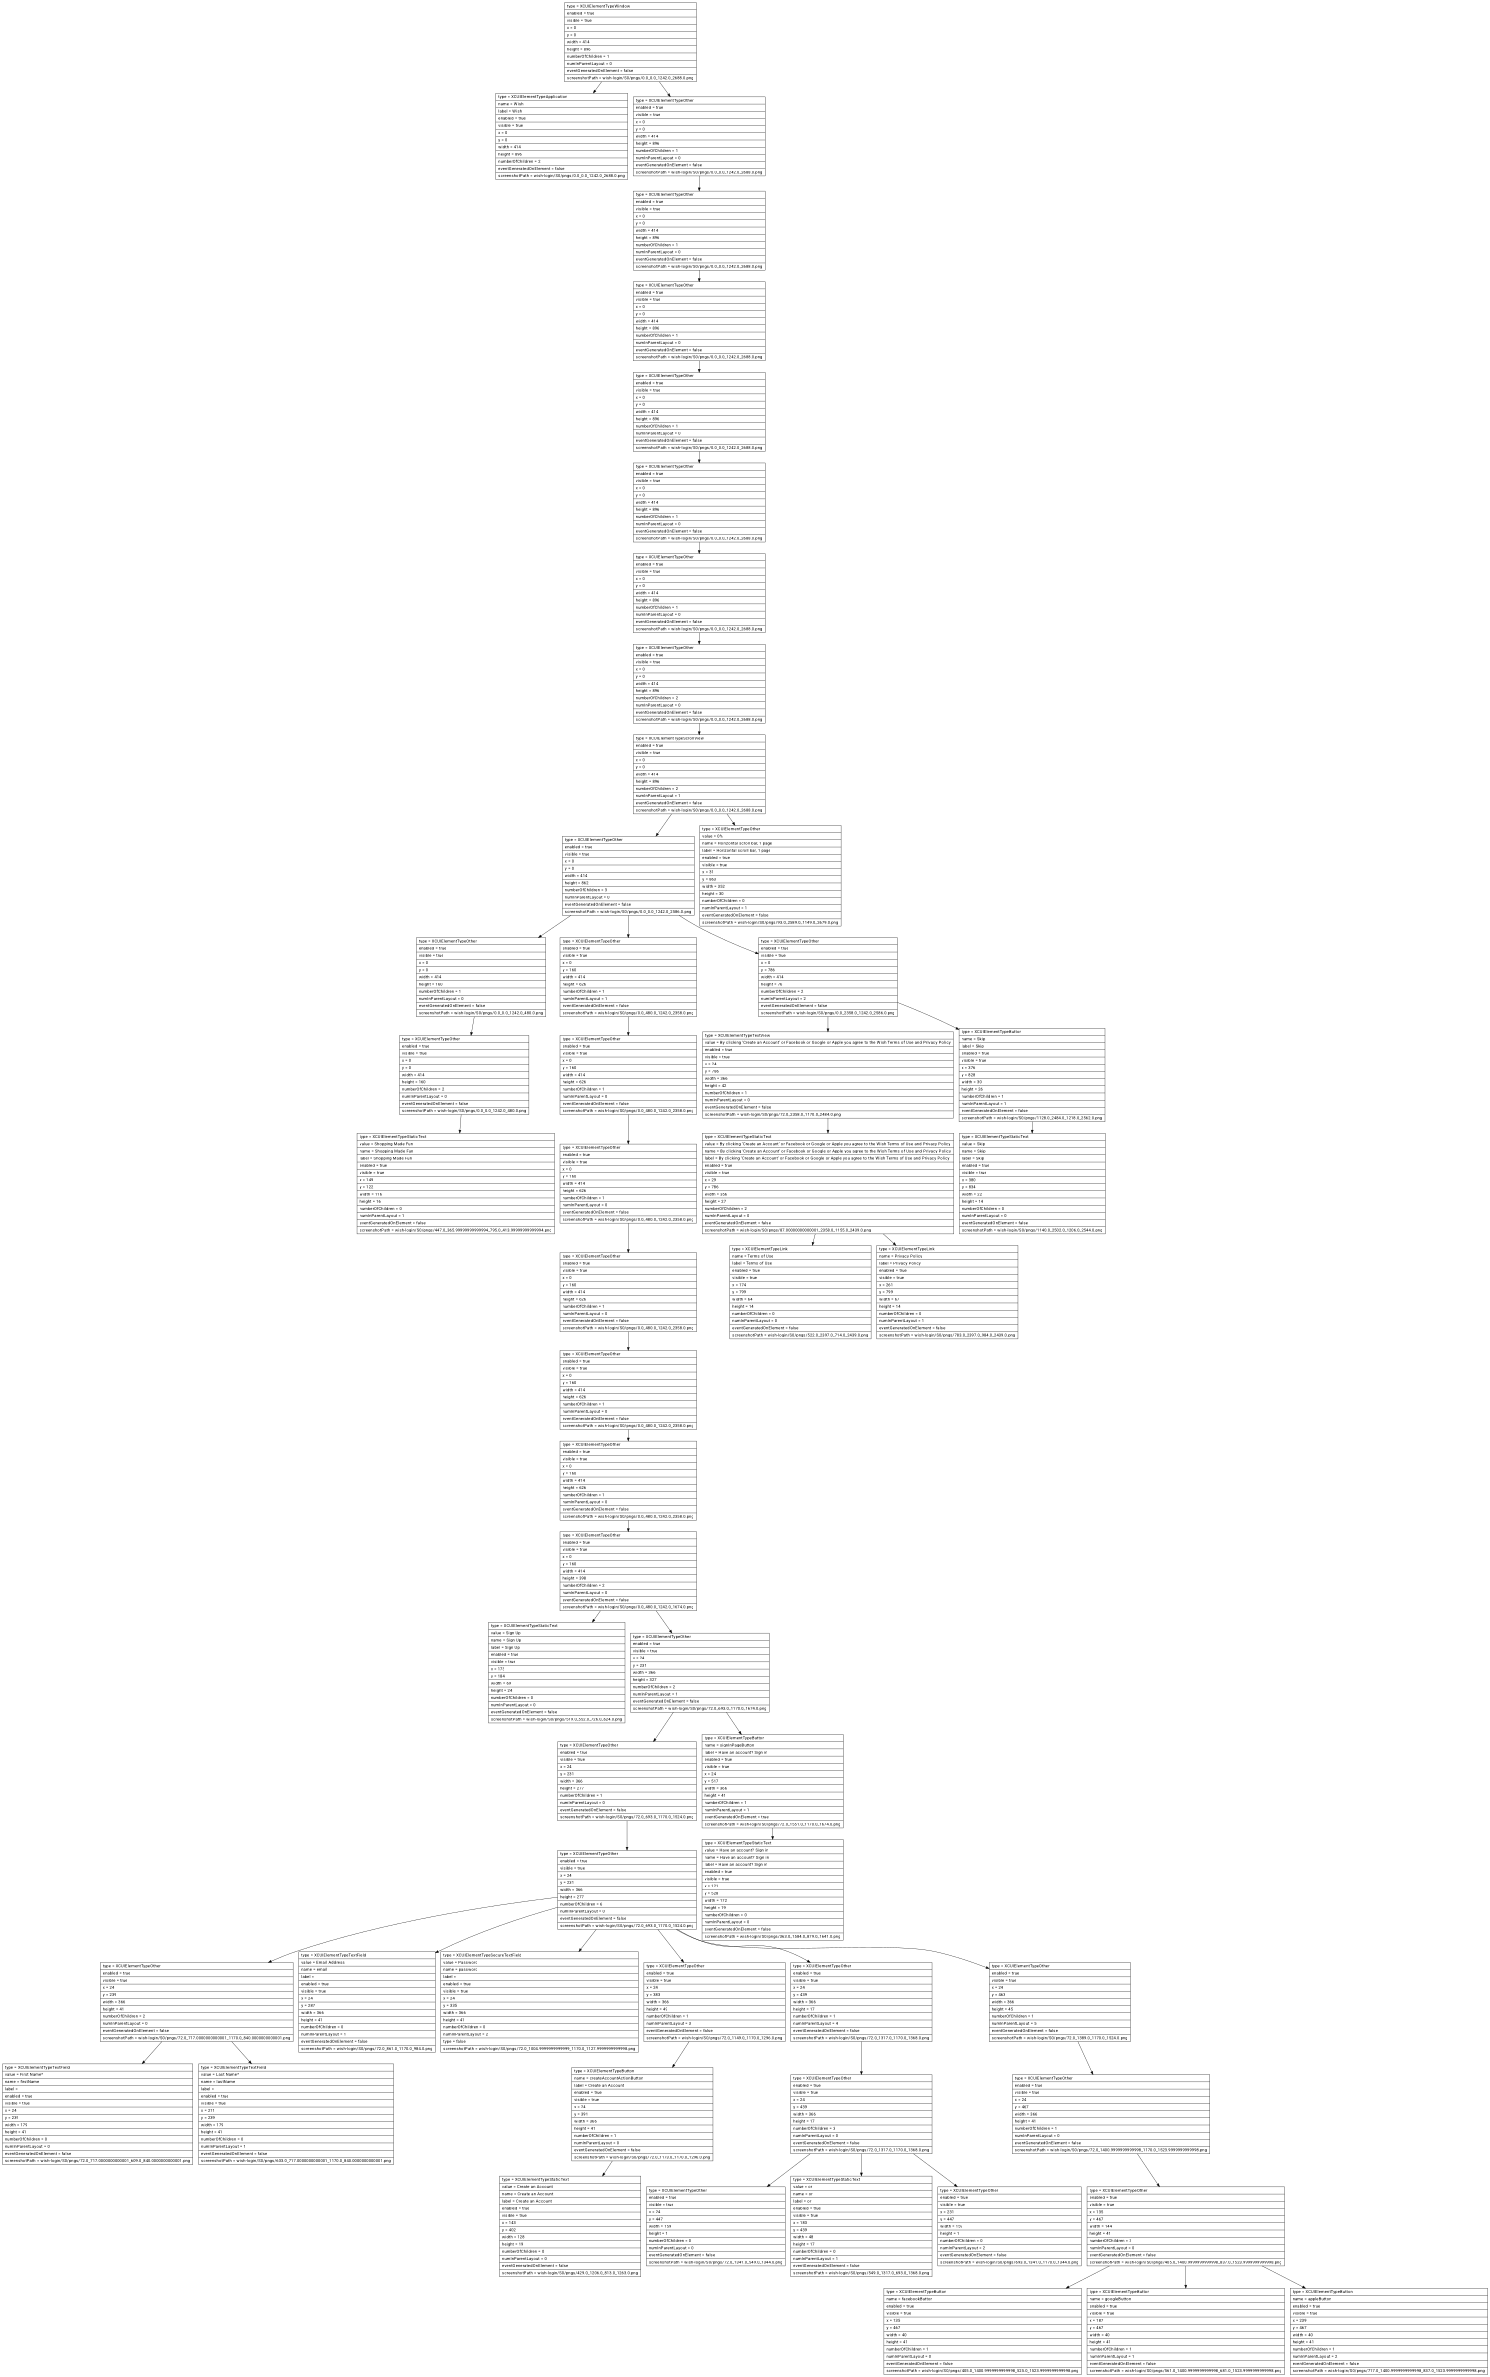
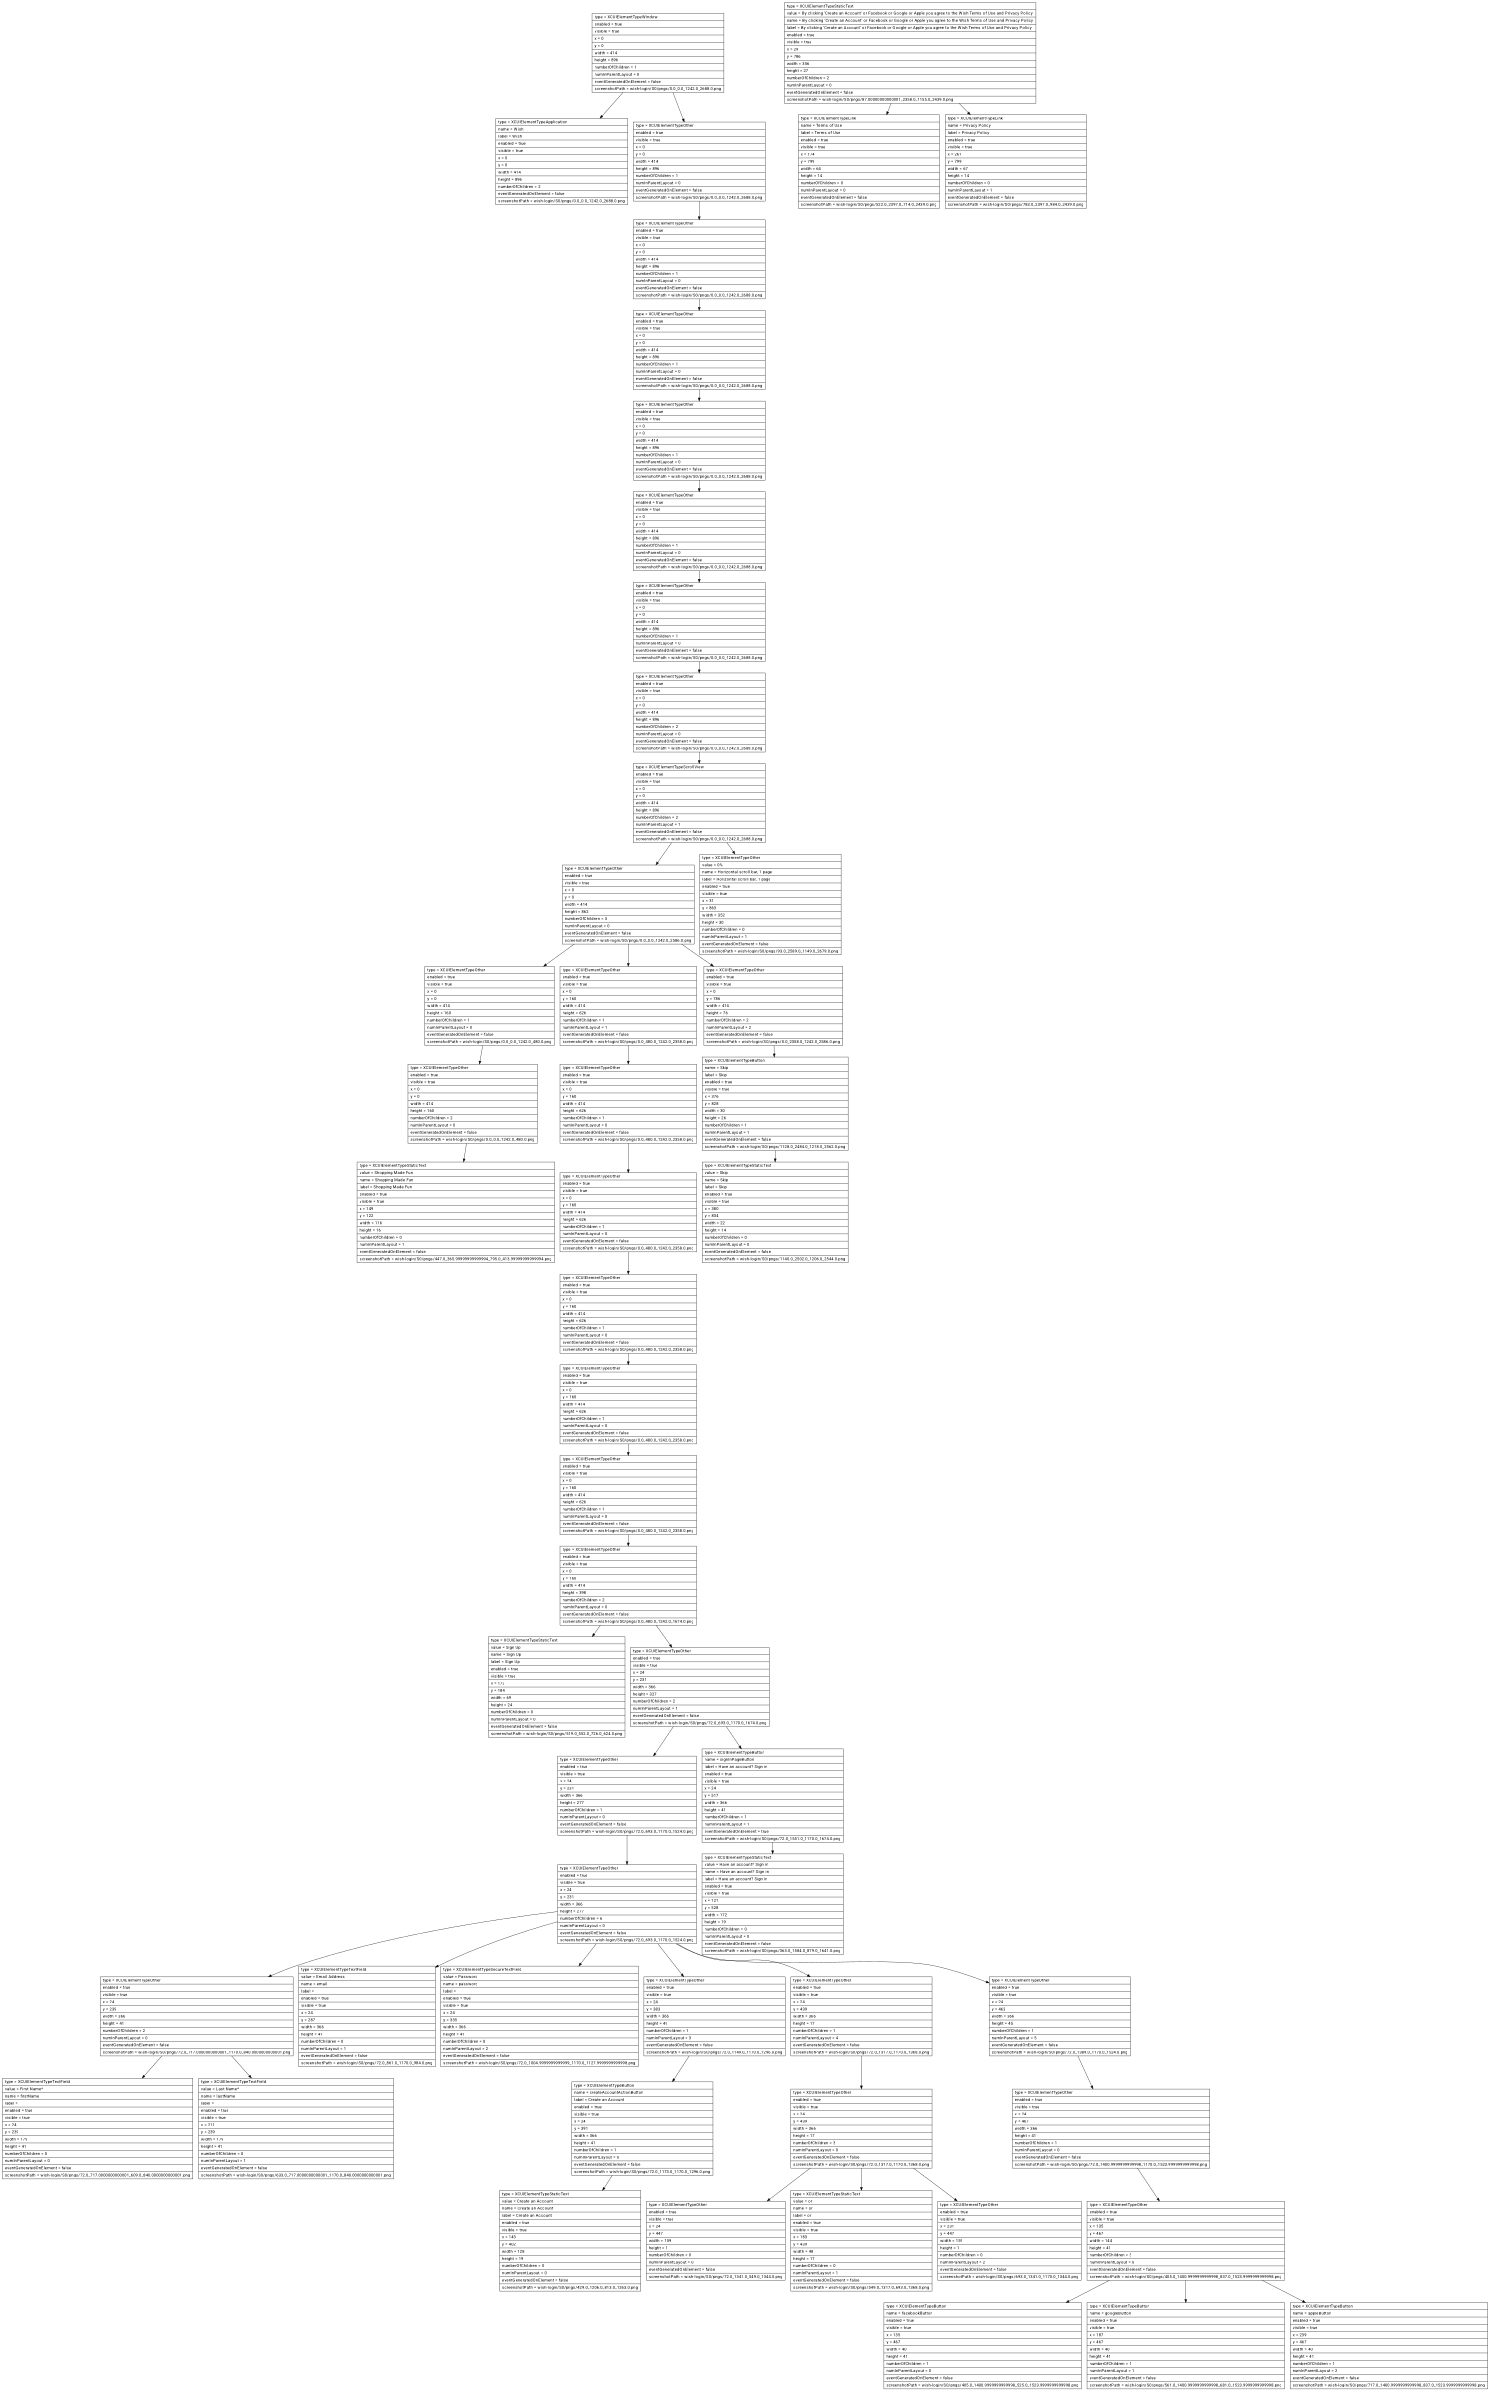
(828, 1075) -> none
(455, 2041) -> (477, 2056)
